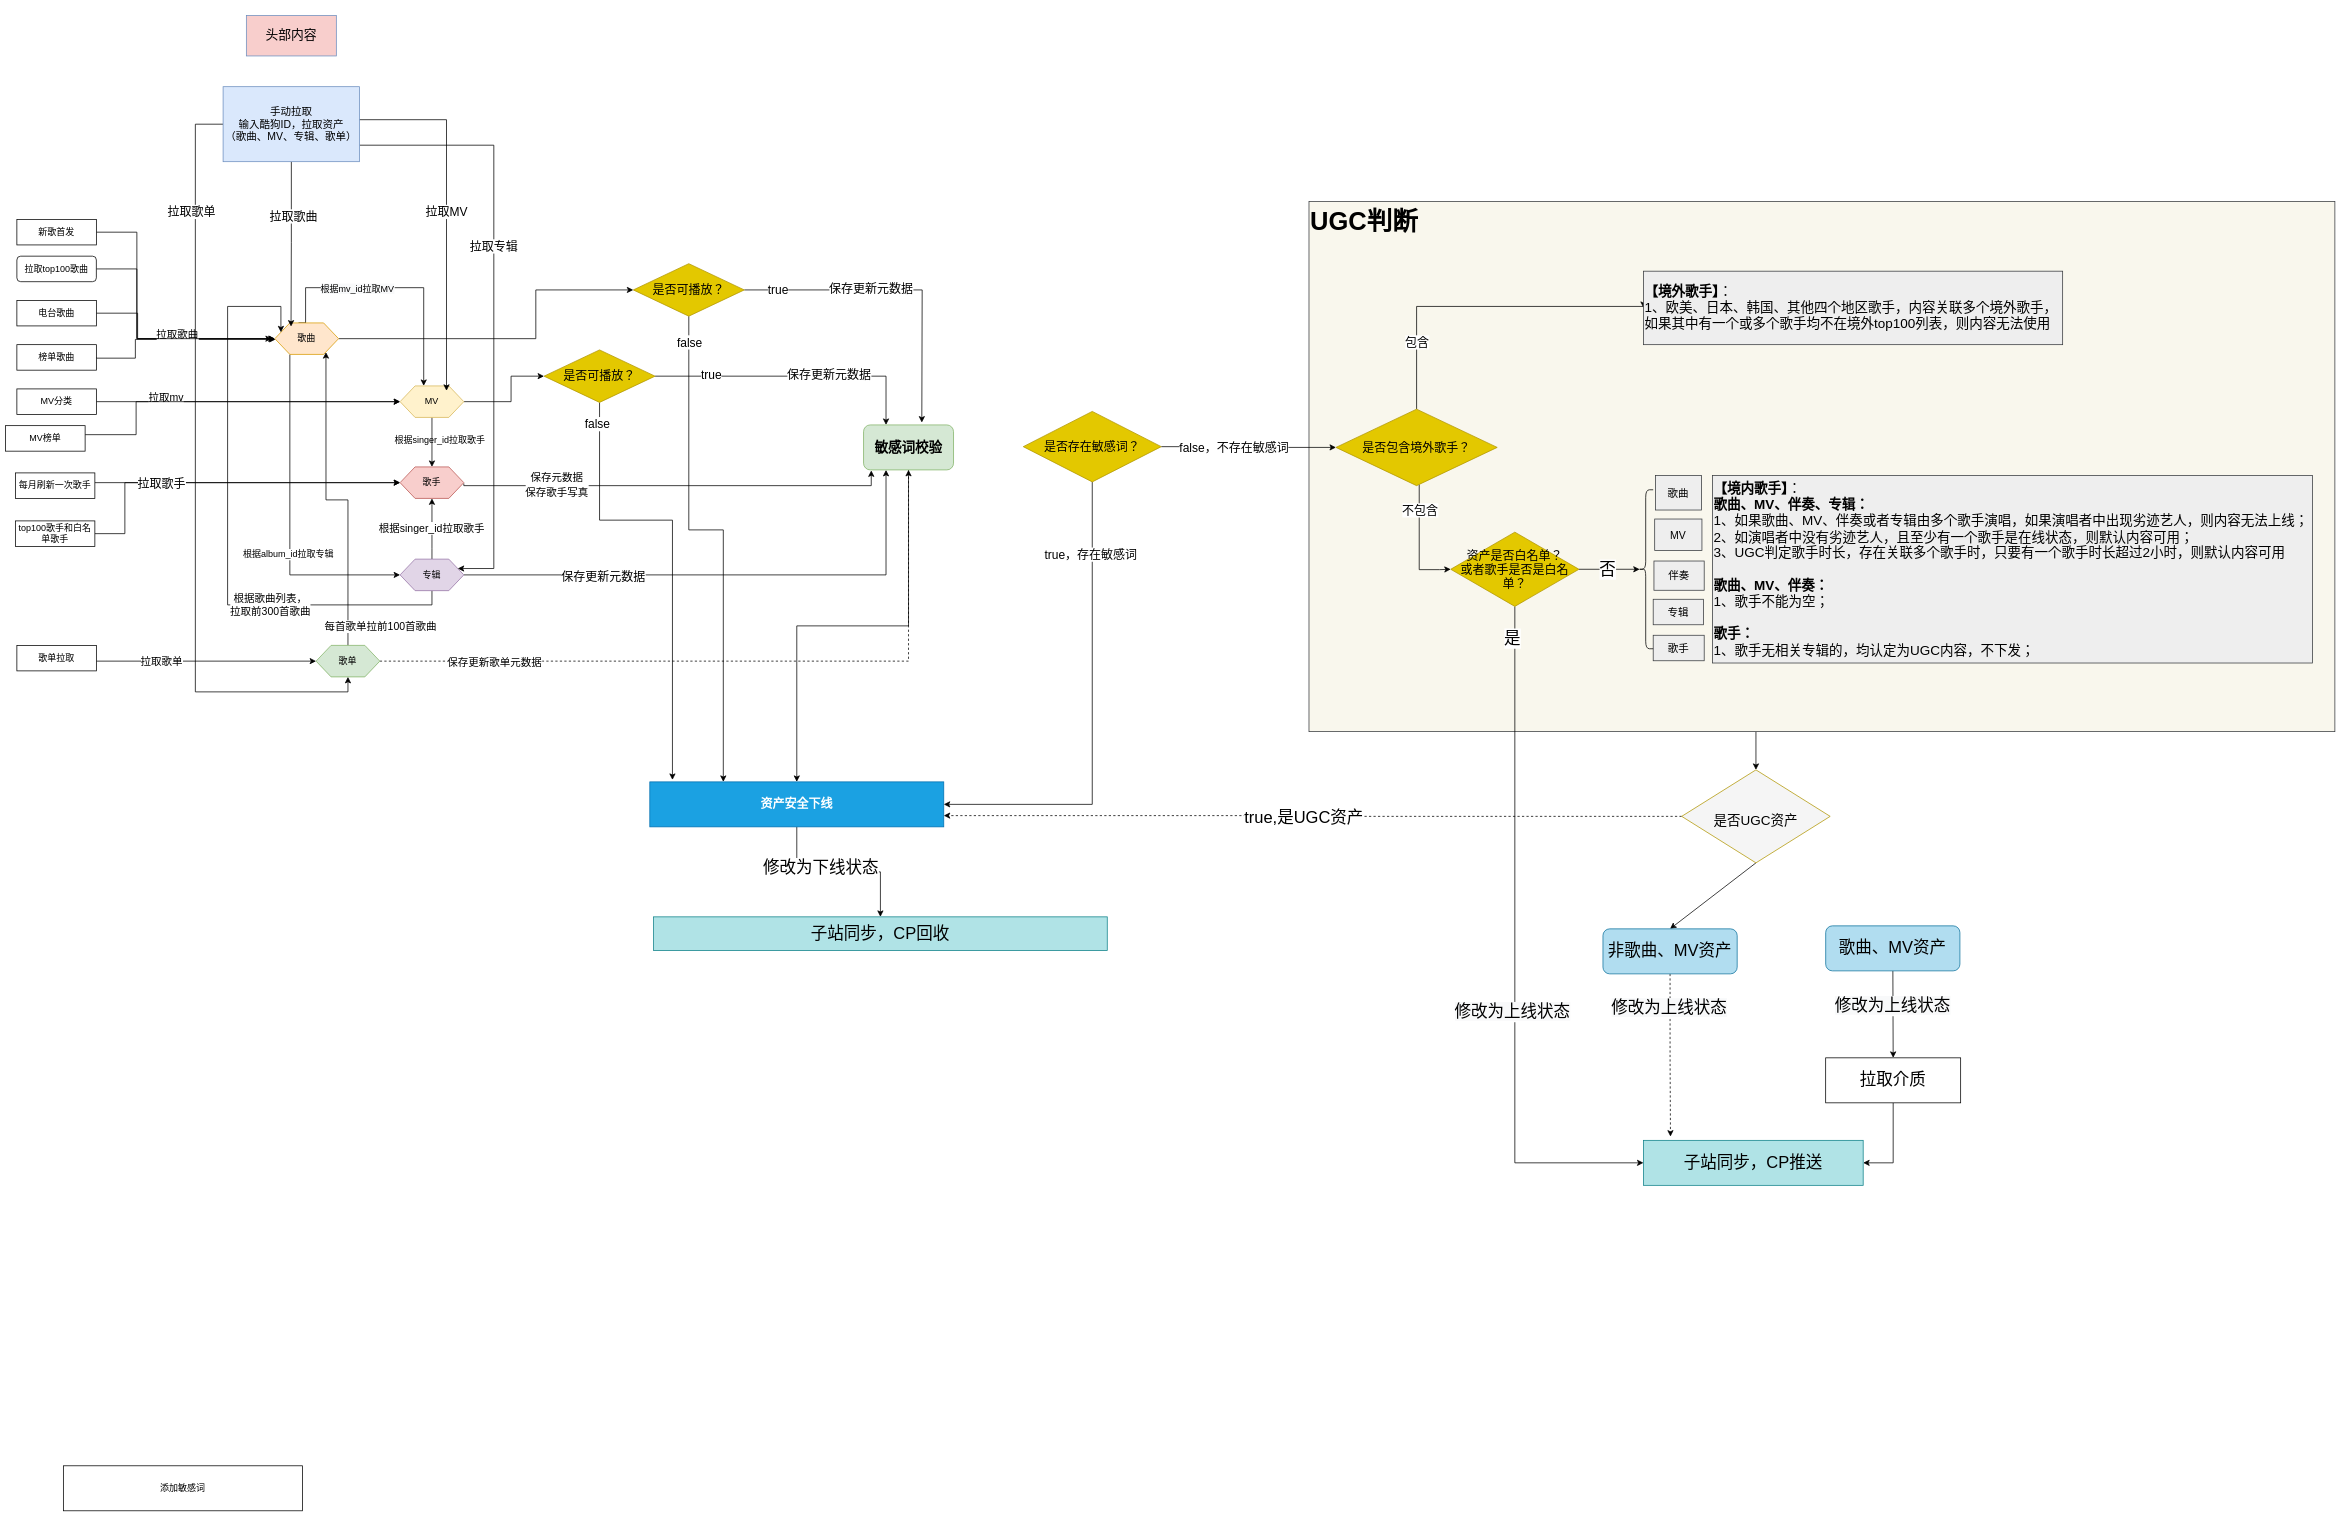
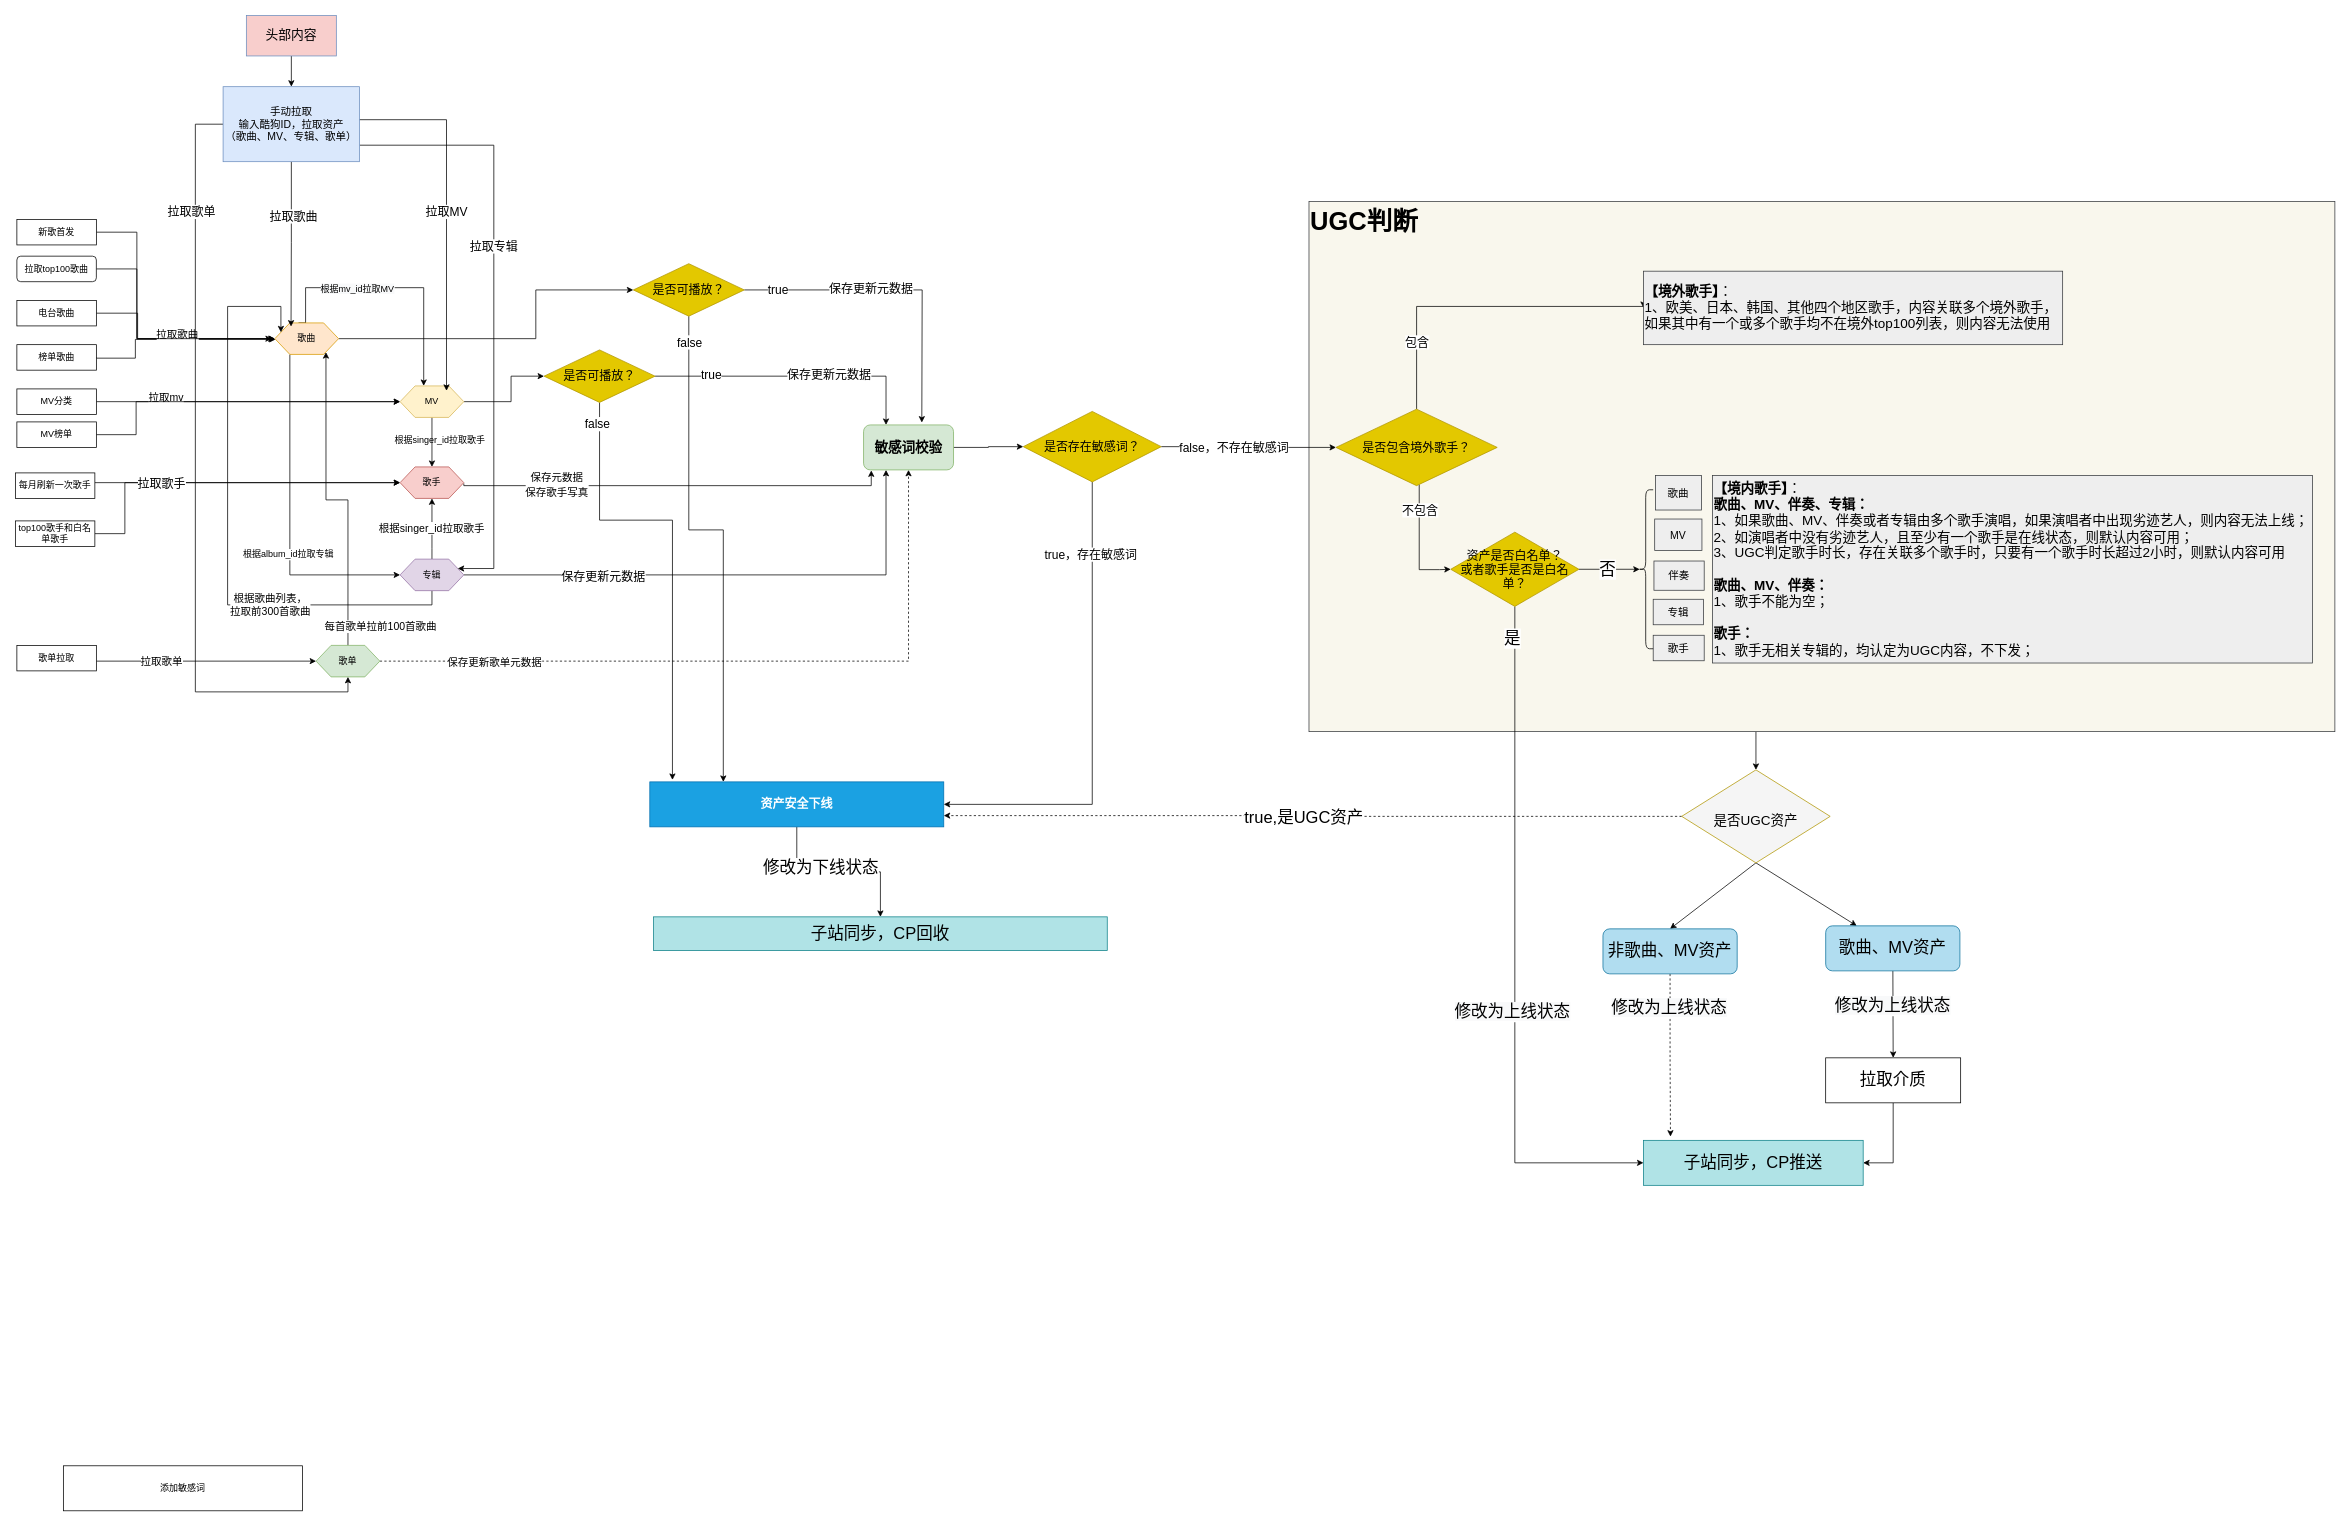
none -> (291, 68)
(45, 438) -> (57, 435)
(797, 701) -> (986, 447)
none -> (1805, 894)
